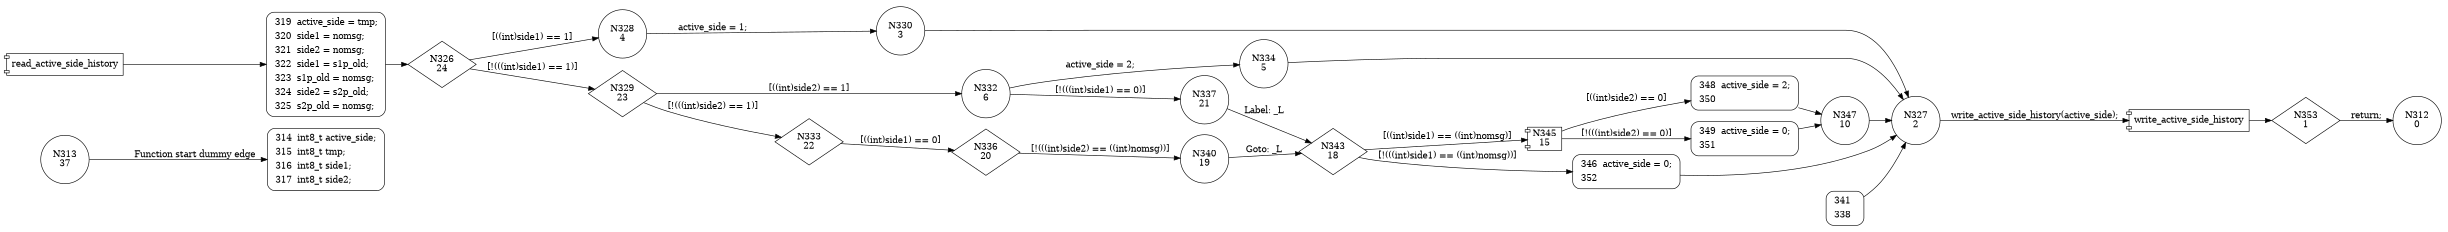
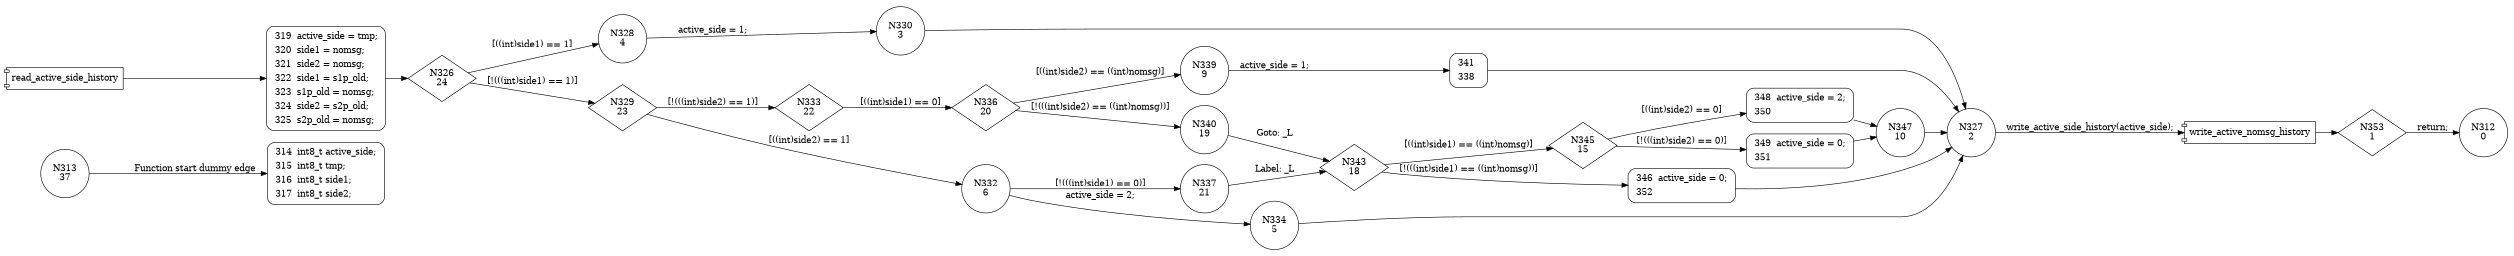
none -> (1205, 70)
(2189, 120) -> (2250, 133)
(1545, 139) -> (1583, 145)
